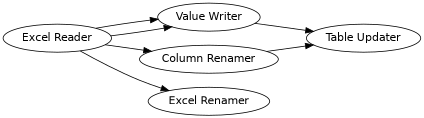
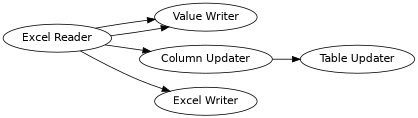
(280, 27) -> none
(209, 59) -> (206, 59)
(209, 101) -> (206, 101)
